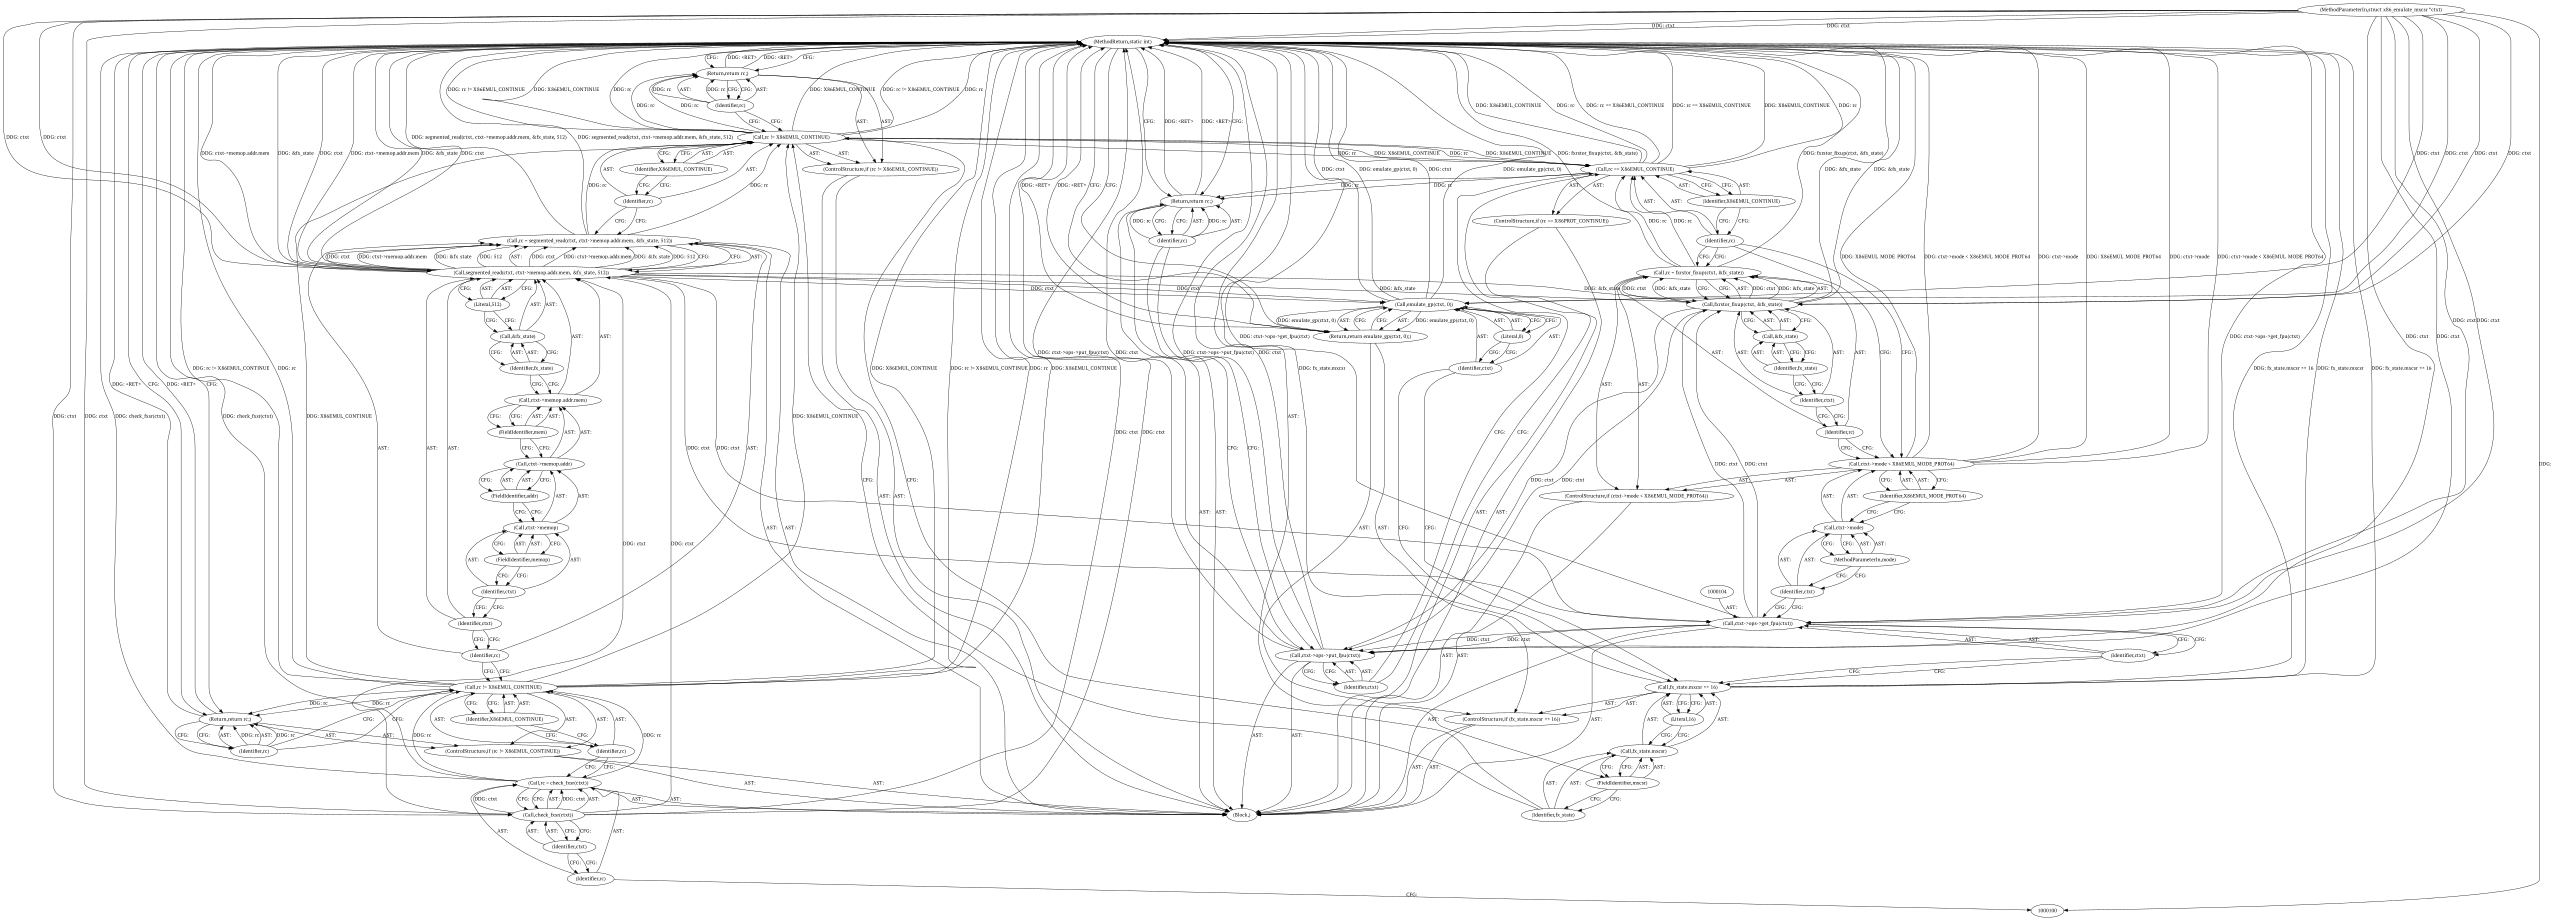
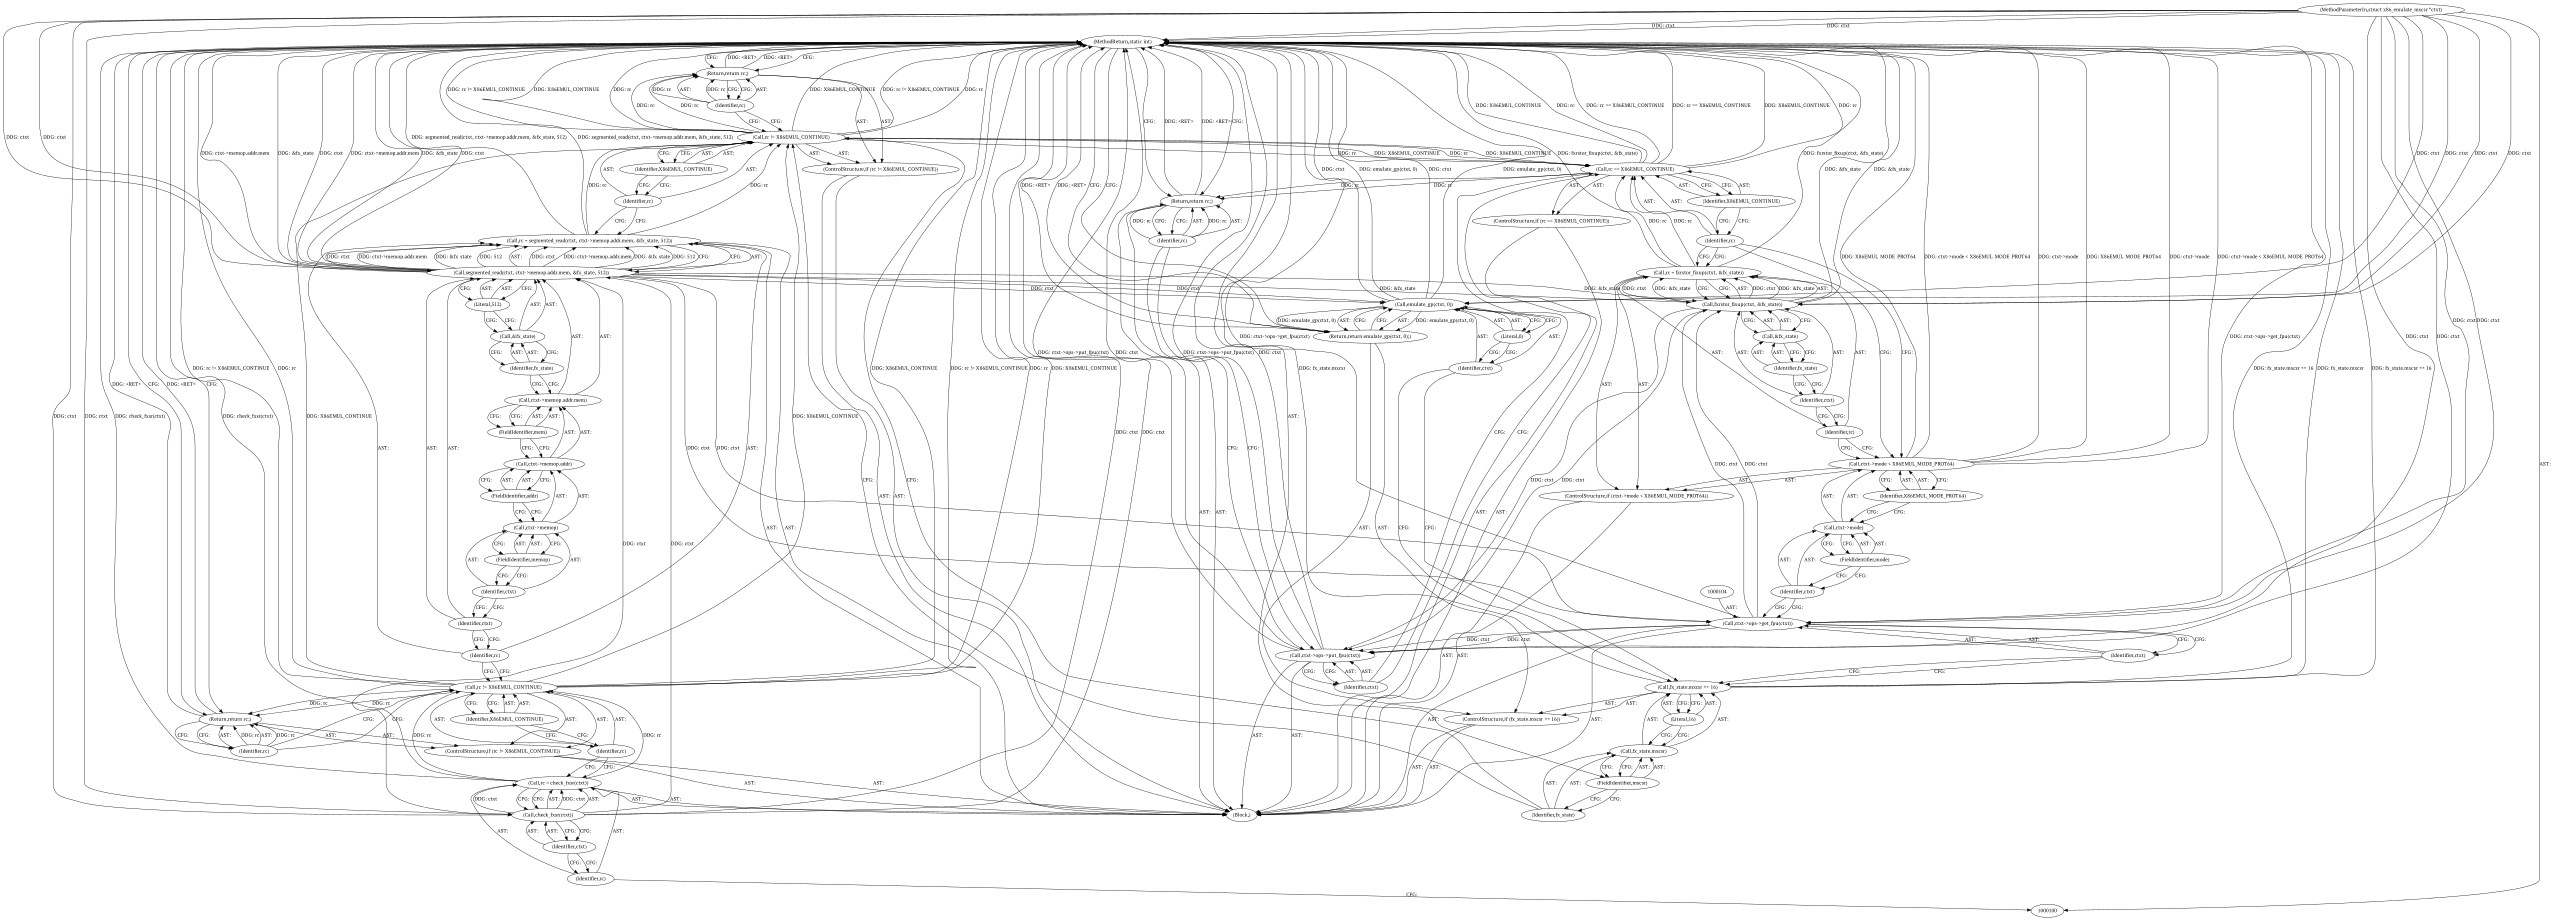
(1551, 221) -> (1551, 221)
(2546, 464) -> (2546, 464)
(1865, 560) -> (1865, 560)
